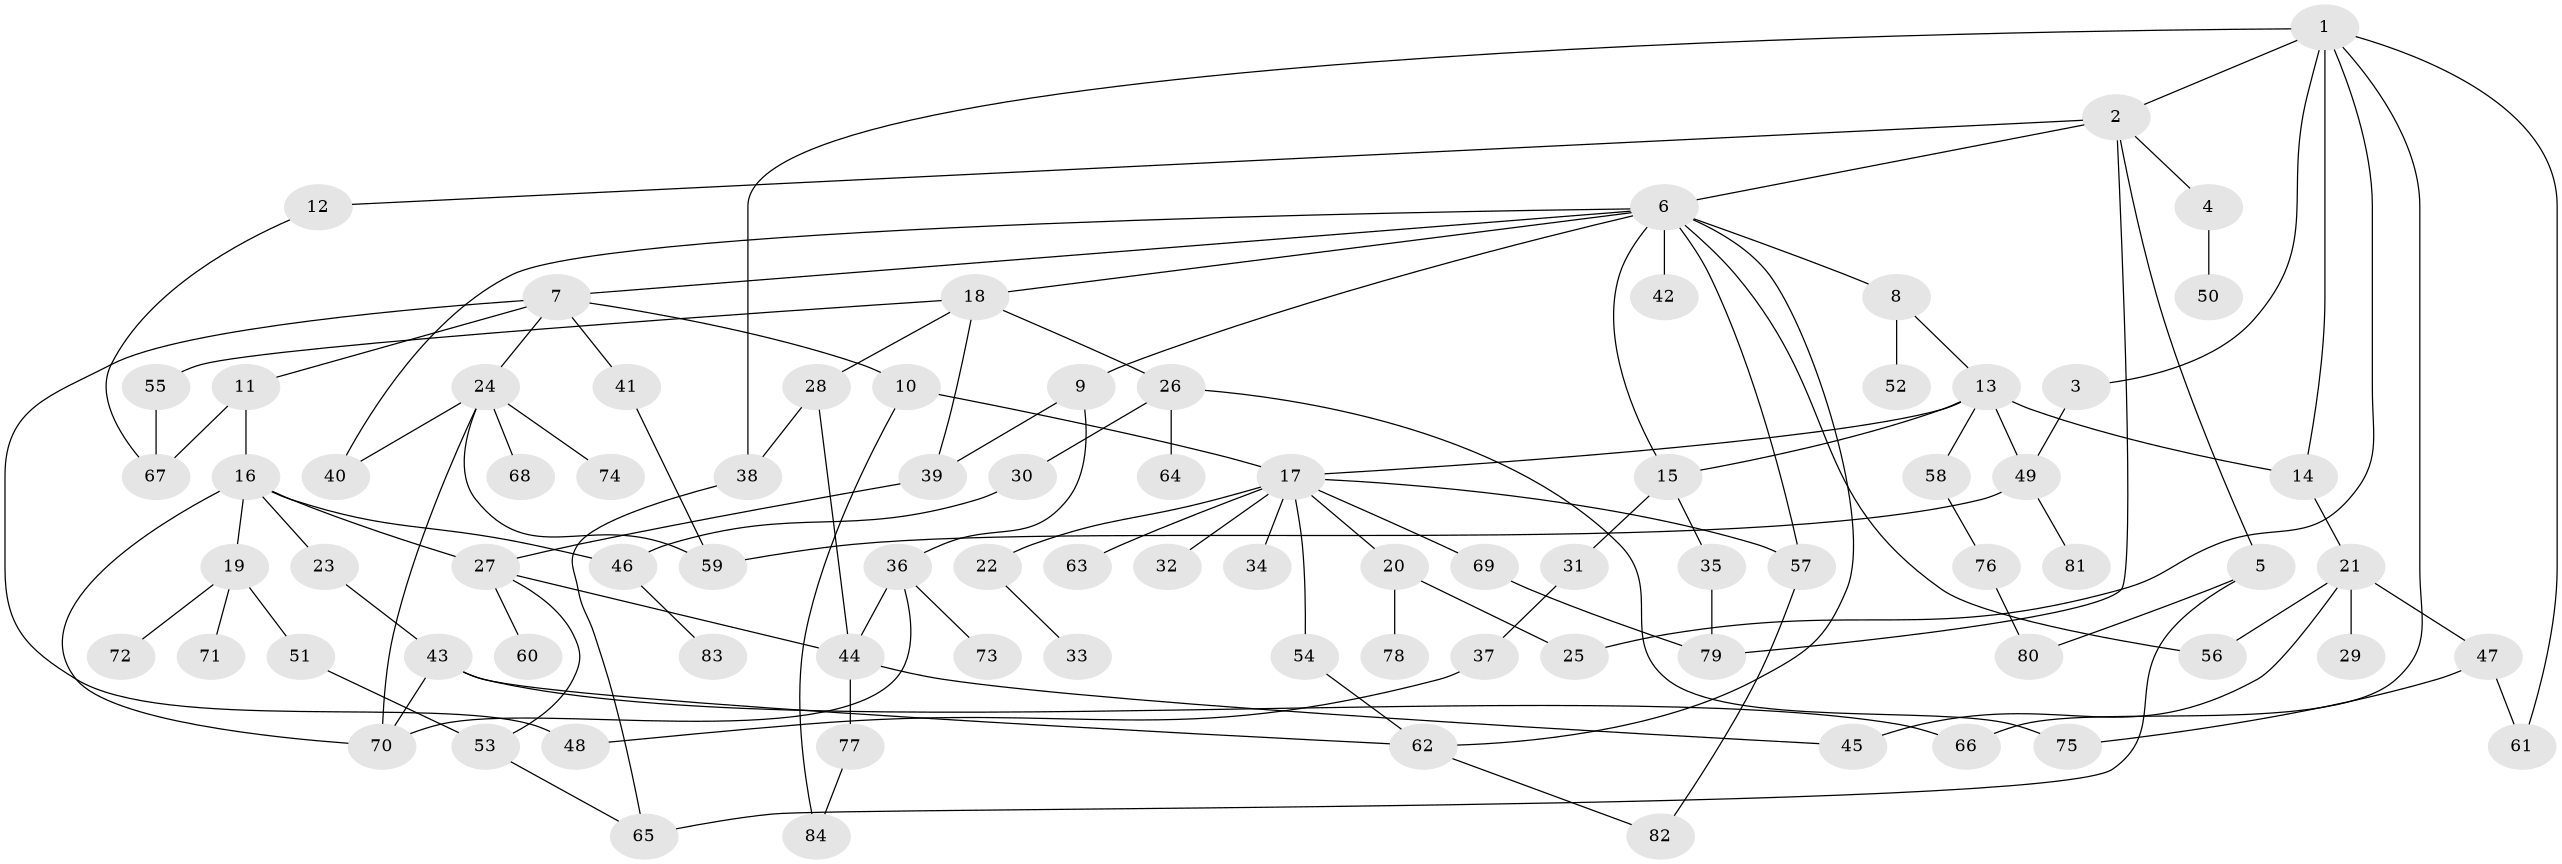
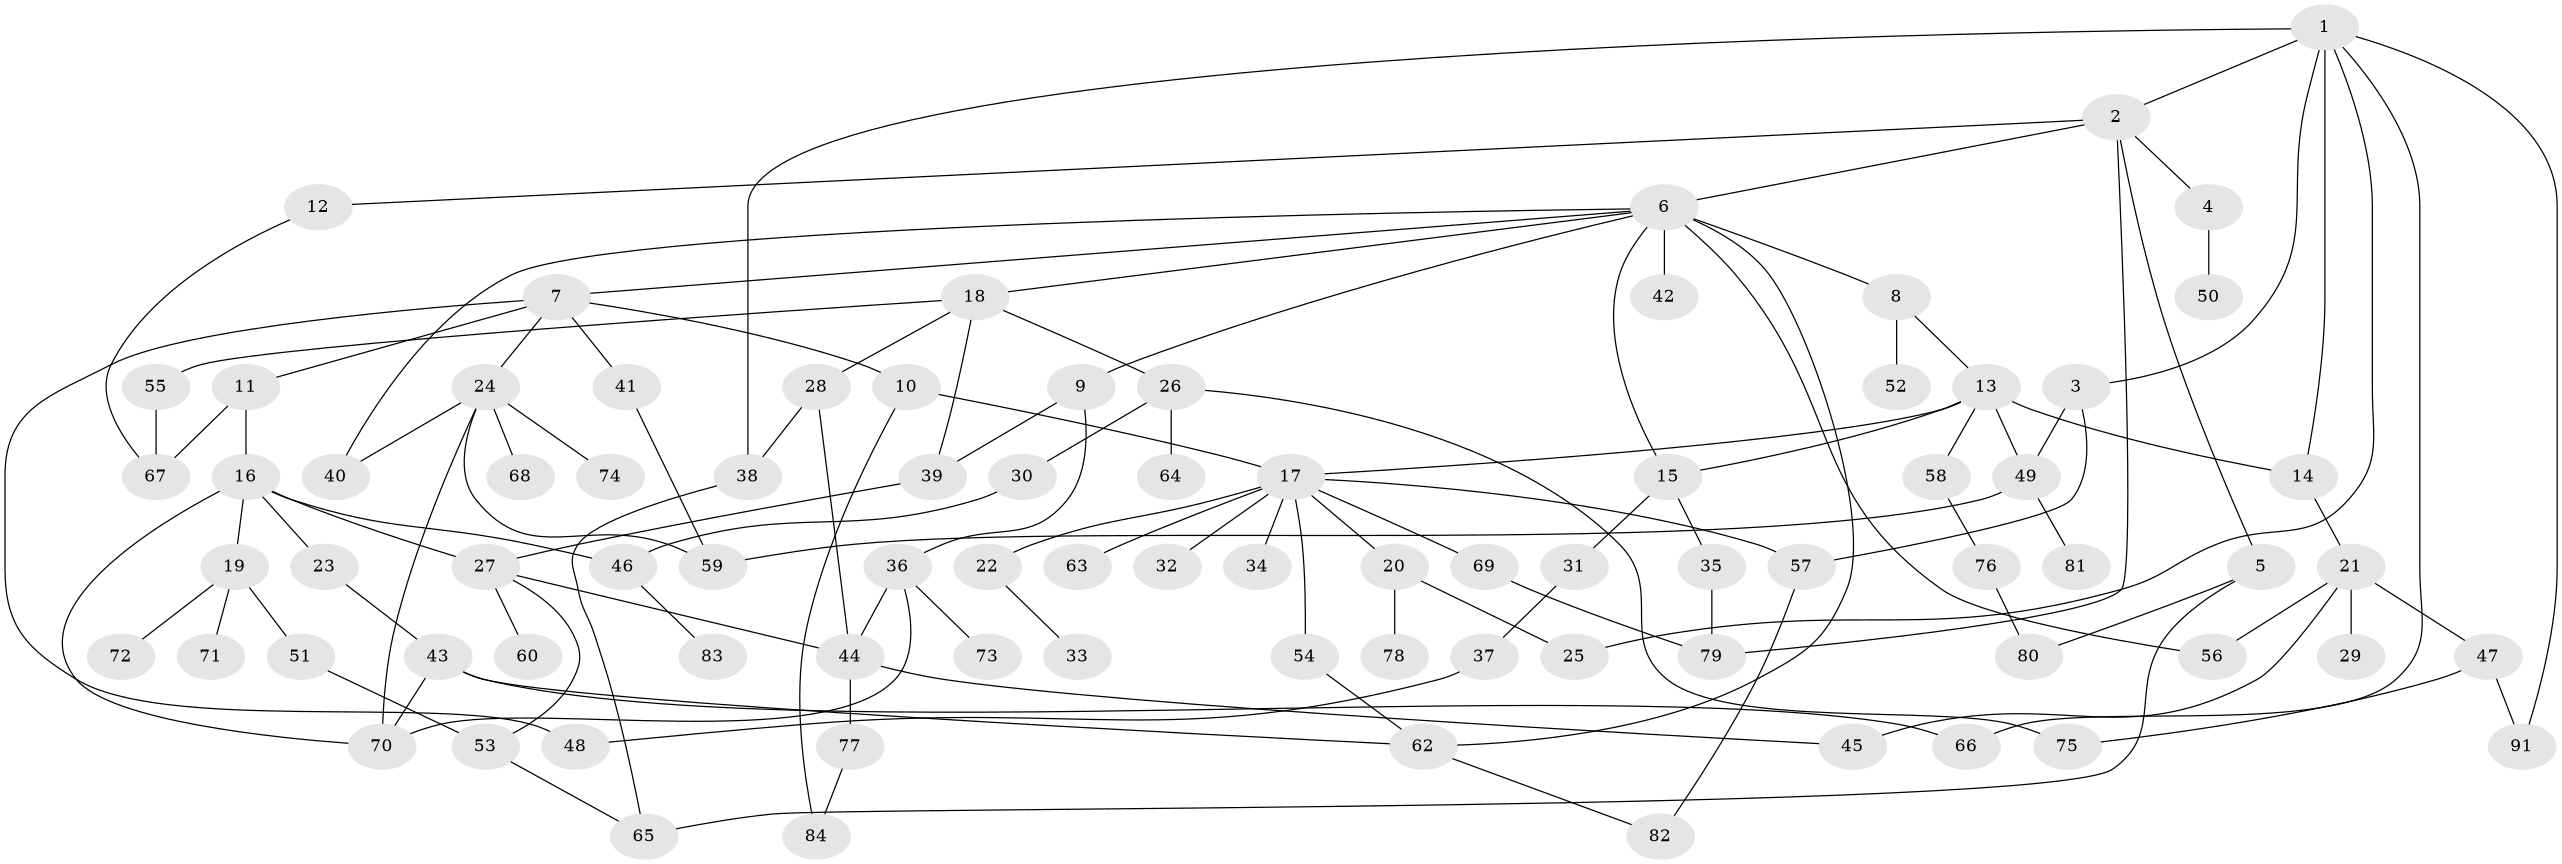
(1752, 381) -> (2000, 525)
(2522, 747) -> (2522, 747)
